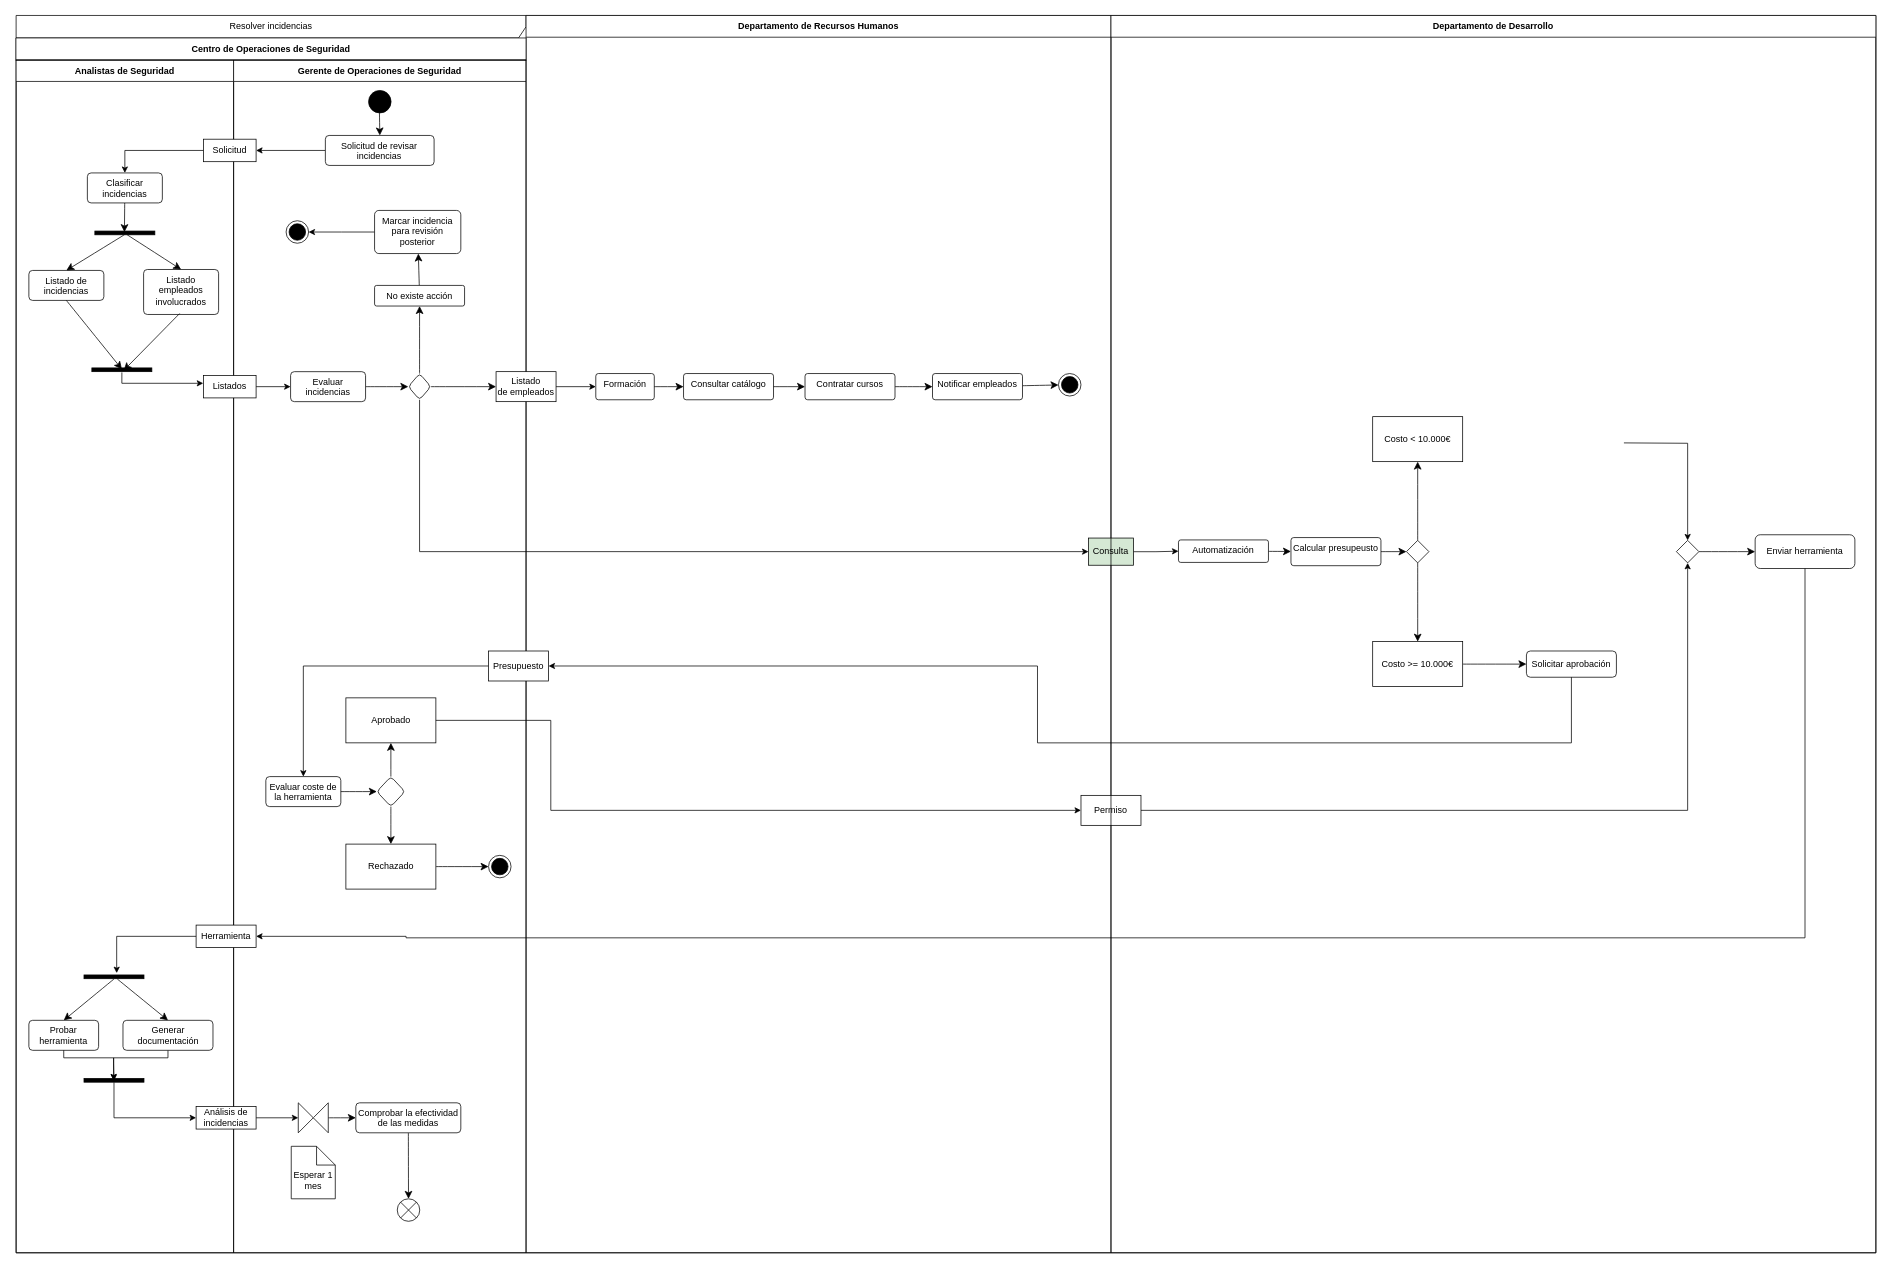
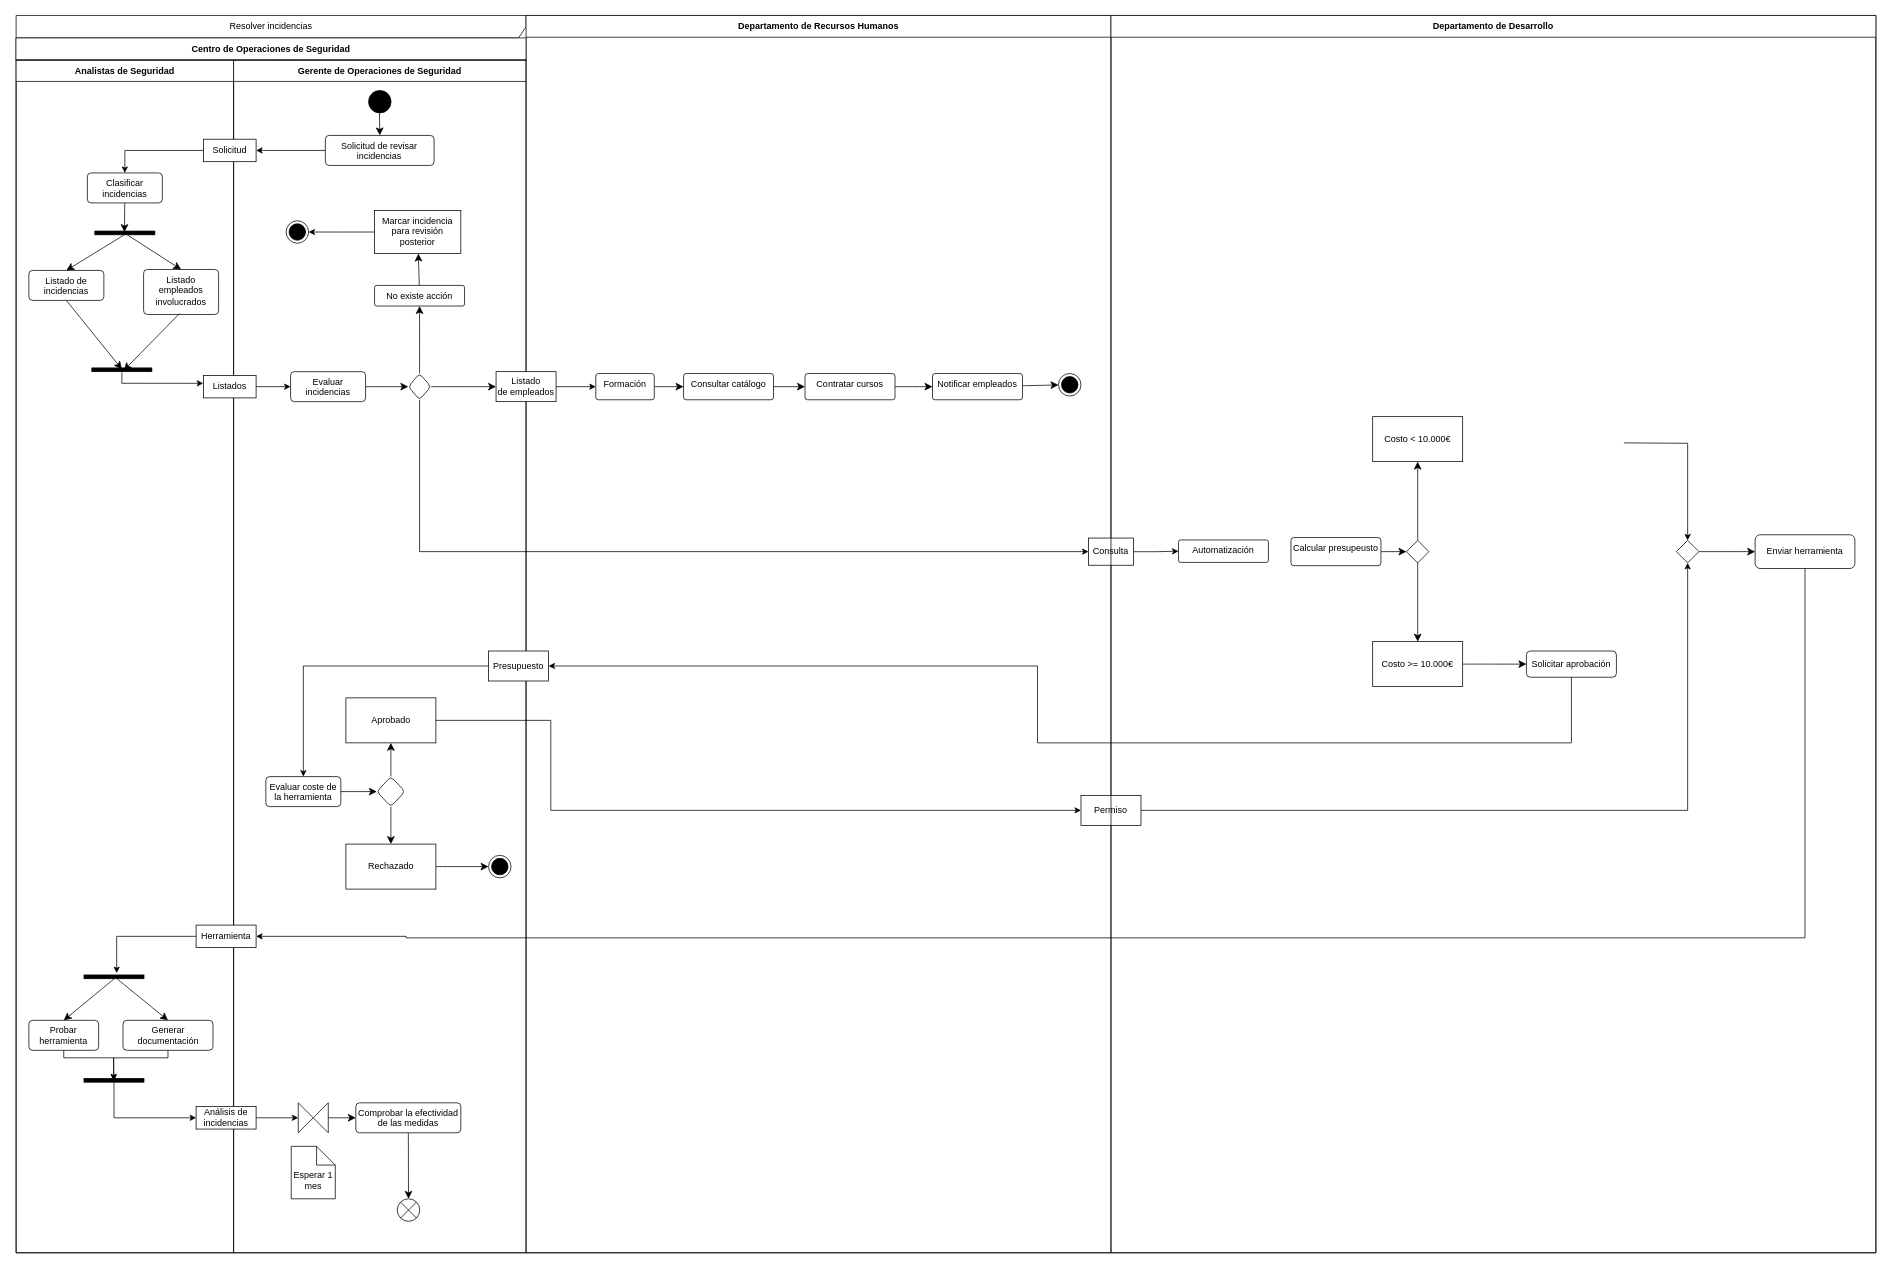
(418, 232) -> (418, 232)
(1276, 551) -> none
(1111, 552) -> (1111, 552)
